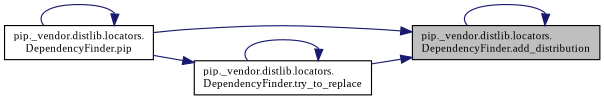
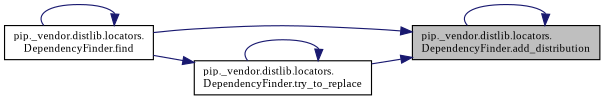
(79, 43) -> (79, 43)
